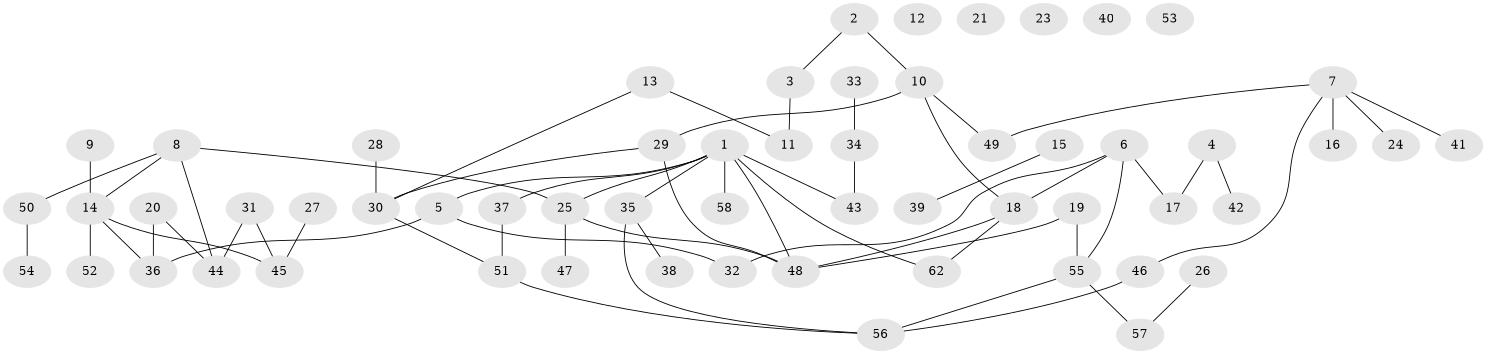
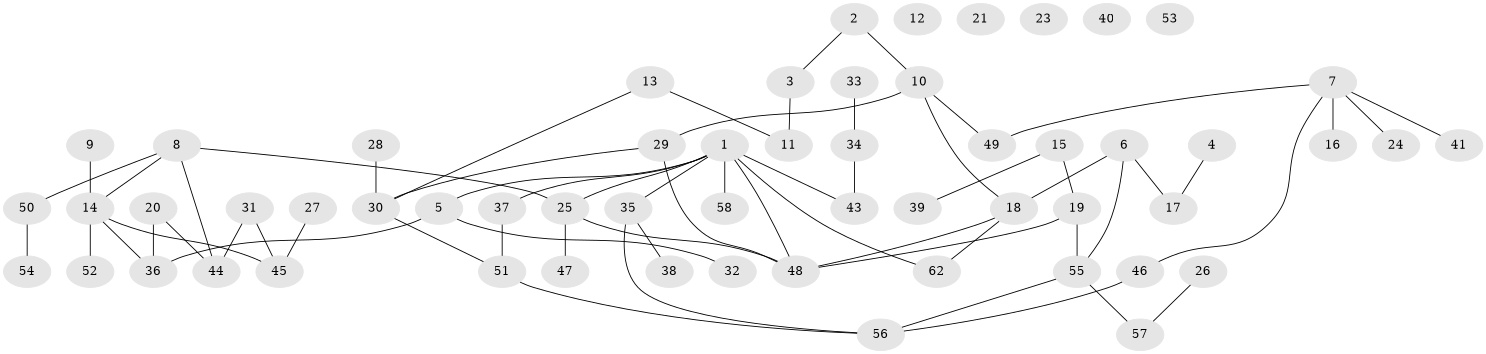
none -> (1067, 172)
(1237, 209) -> none
(936, 230) -> none
